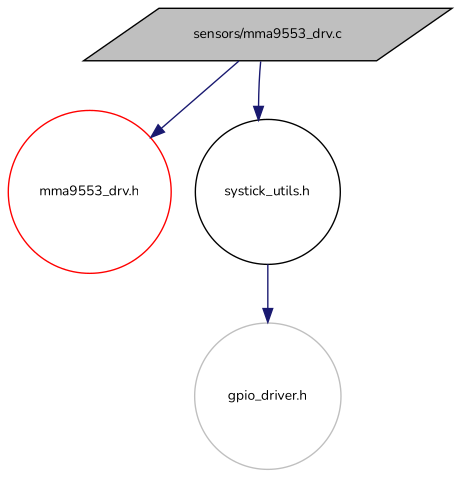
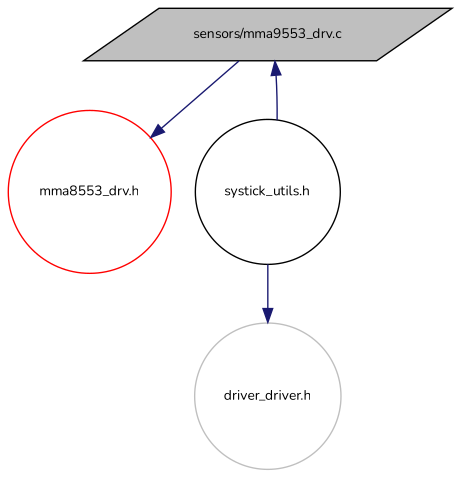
(259, 84) -> (277, 98)
(90, 192) -> (90, 192)
(268, 396) -> (268, 396)
